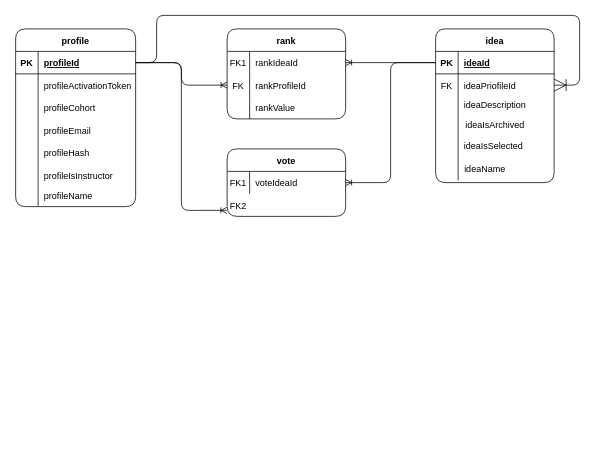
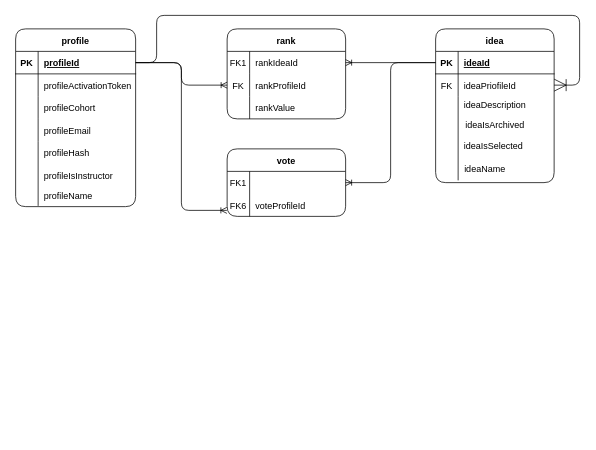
(297, 183) -> none
none -> (297, 205)
(238, 206) -> (238, 206)
